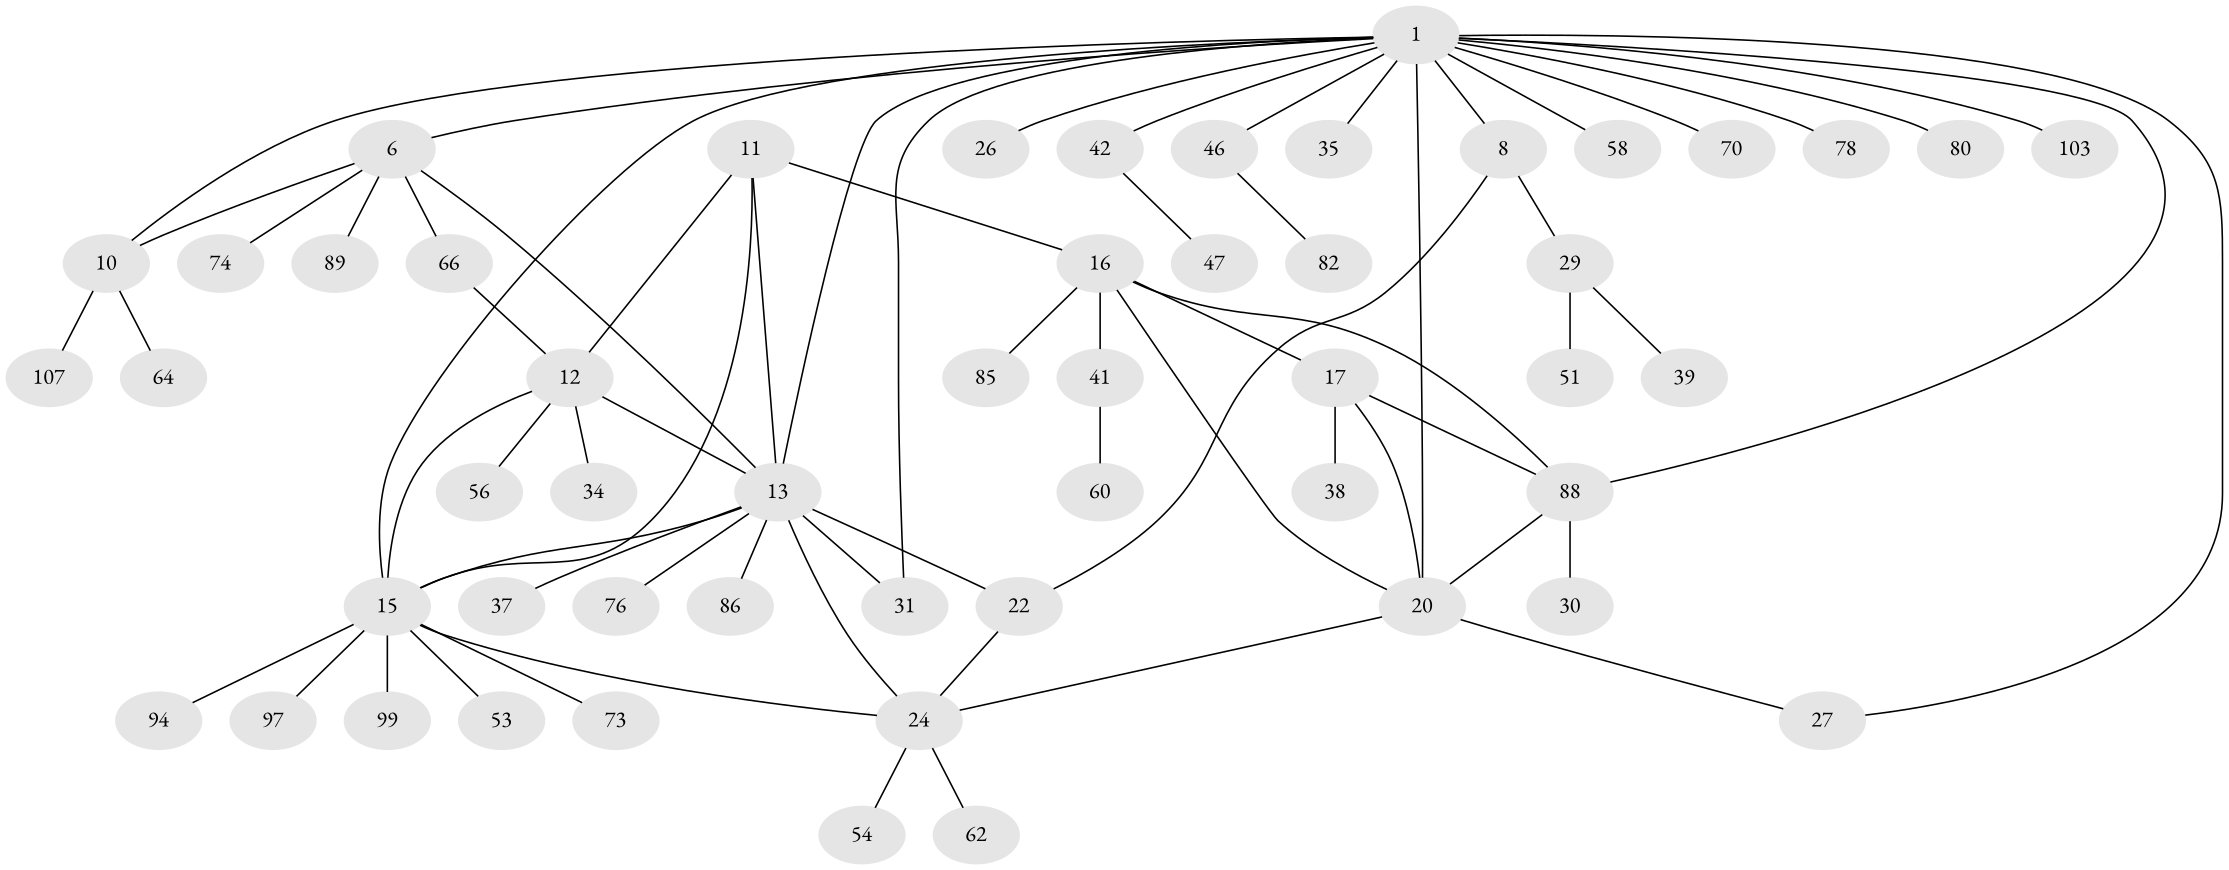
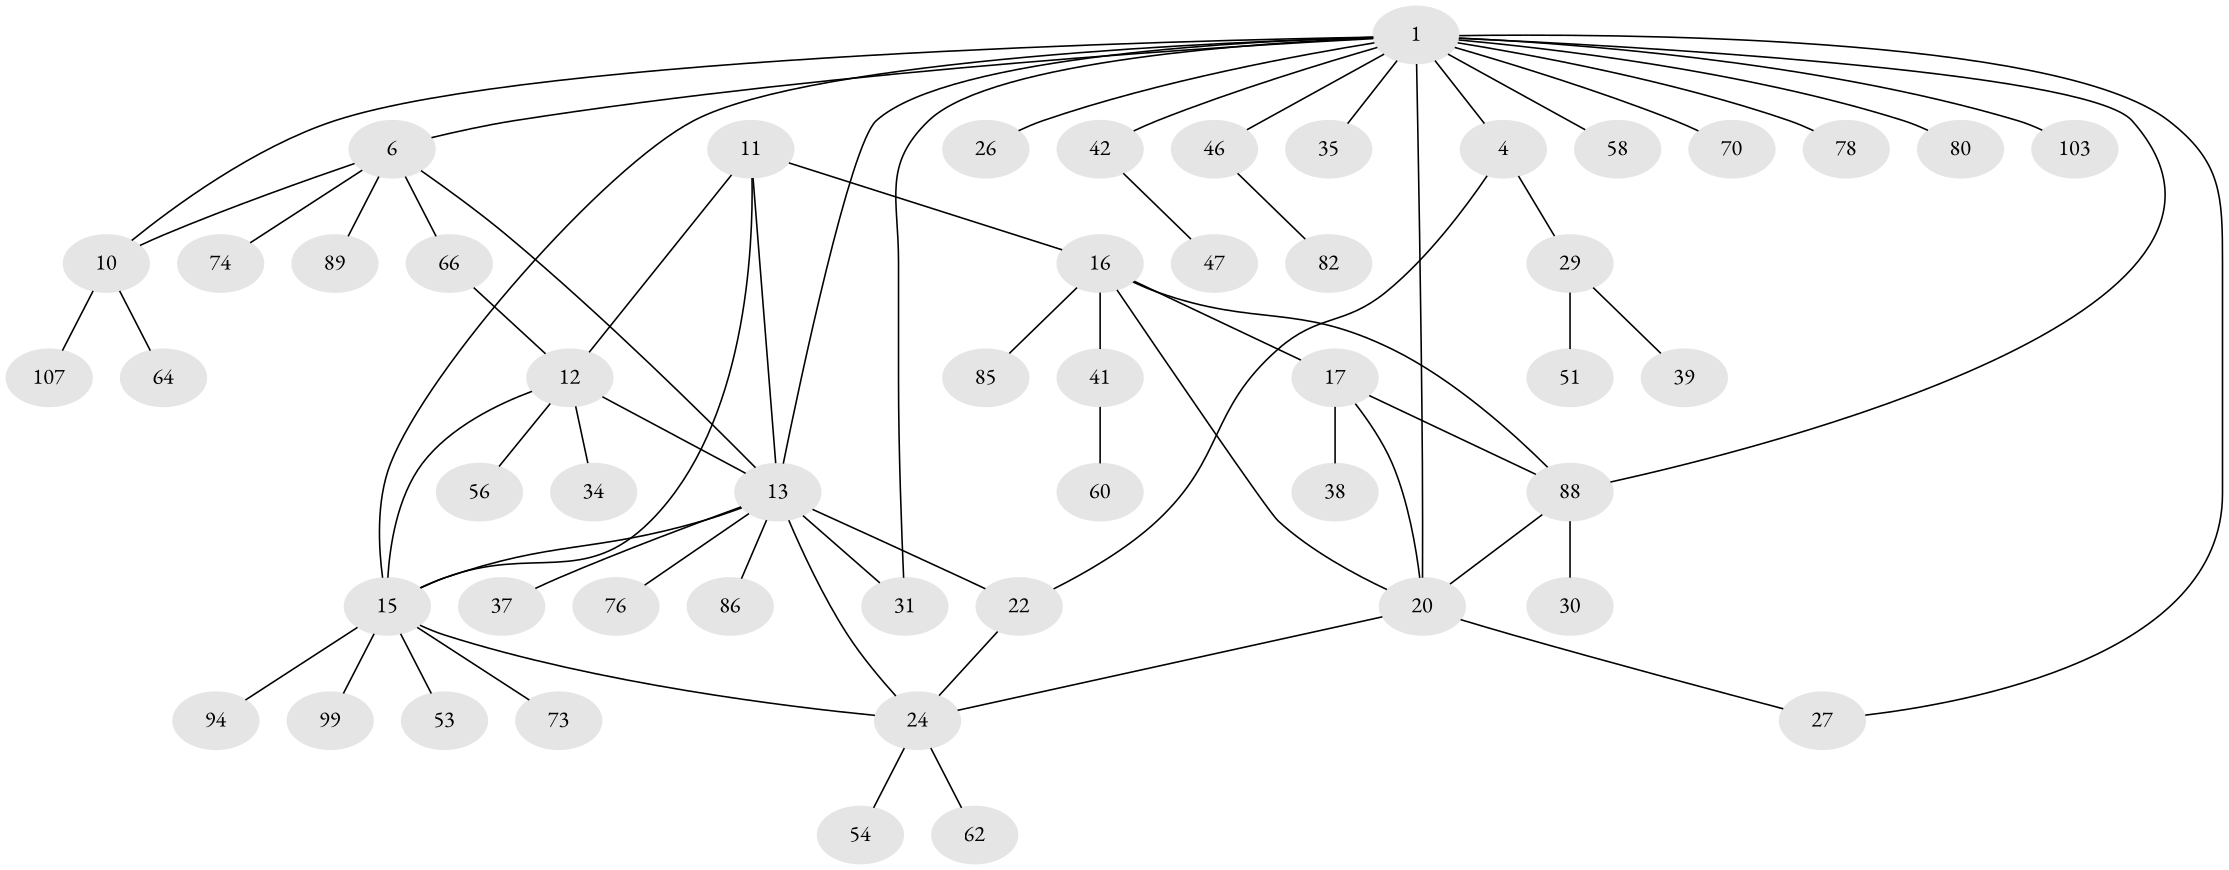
(1503, 149) -> (1503, 149)
(273, 721) -> none
